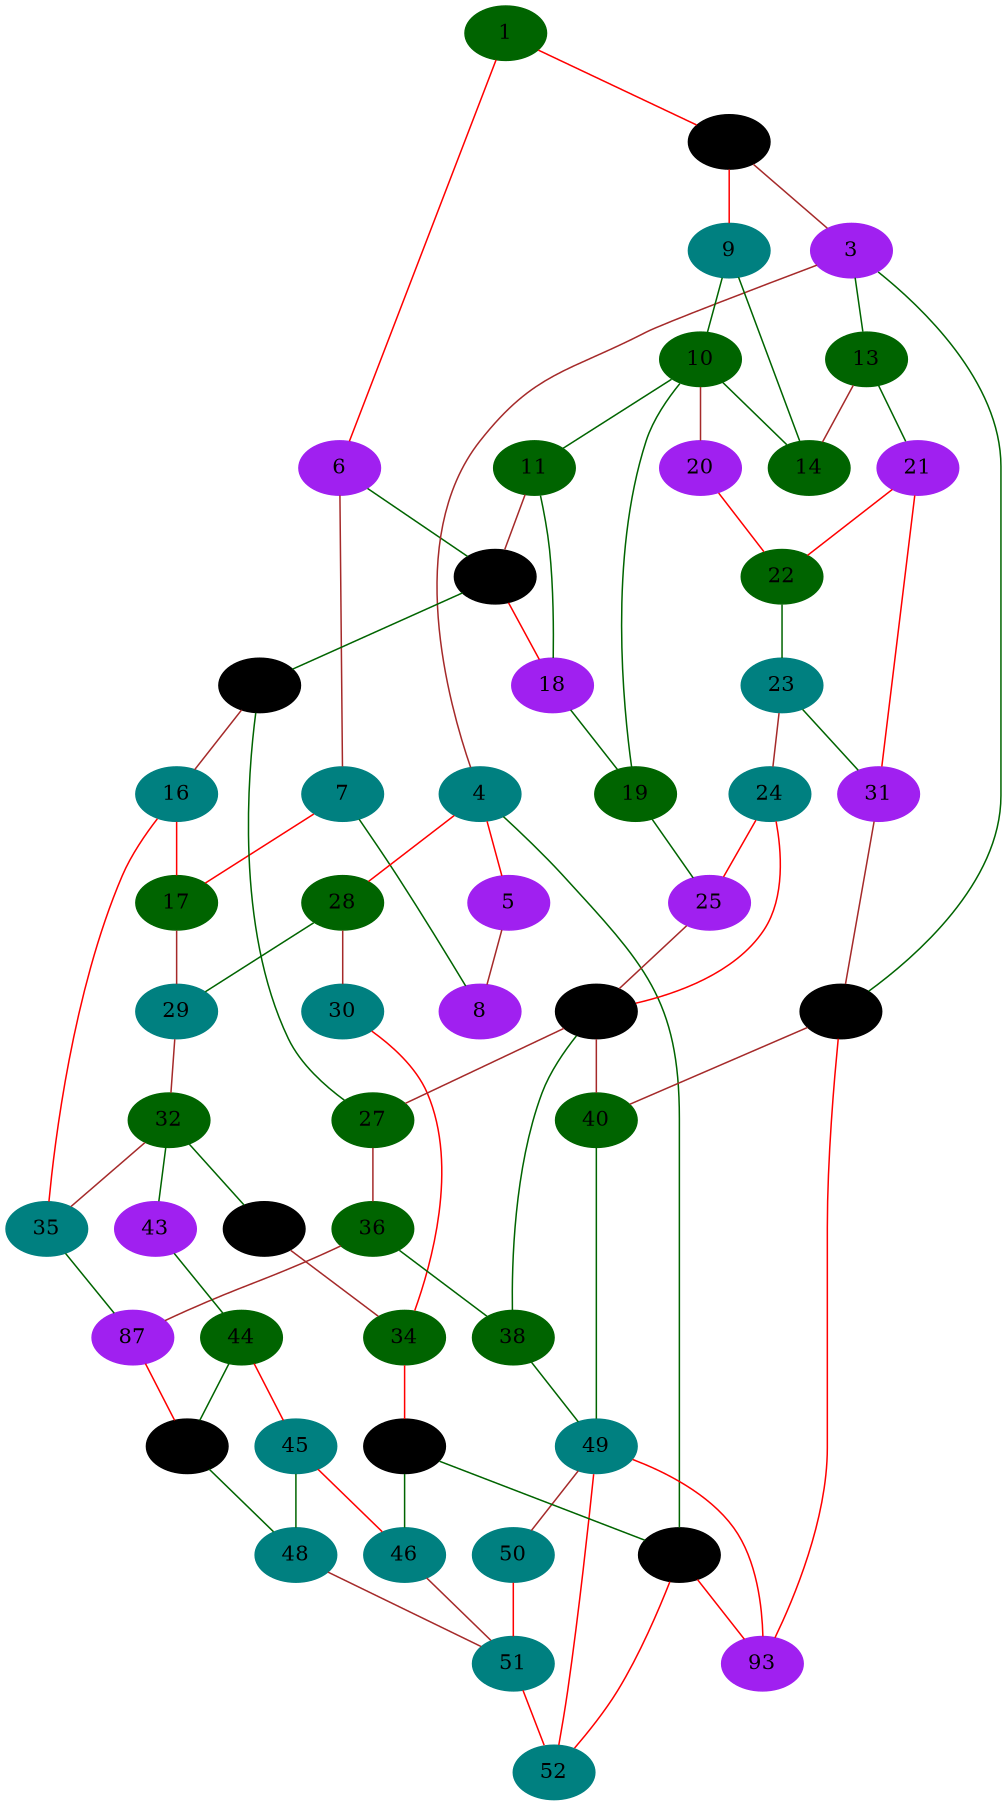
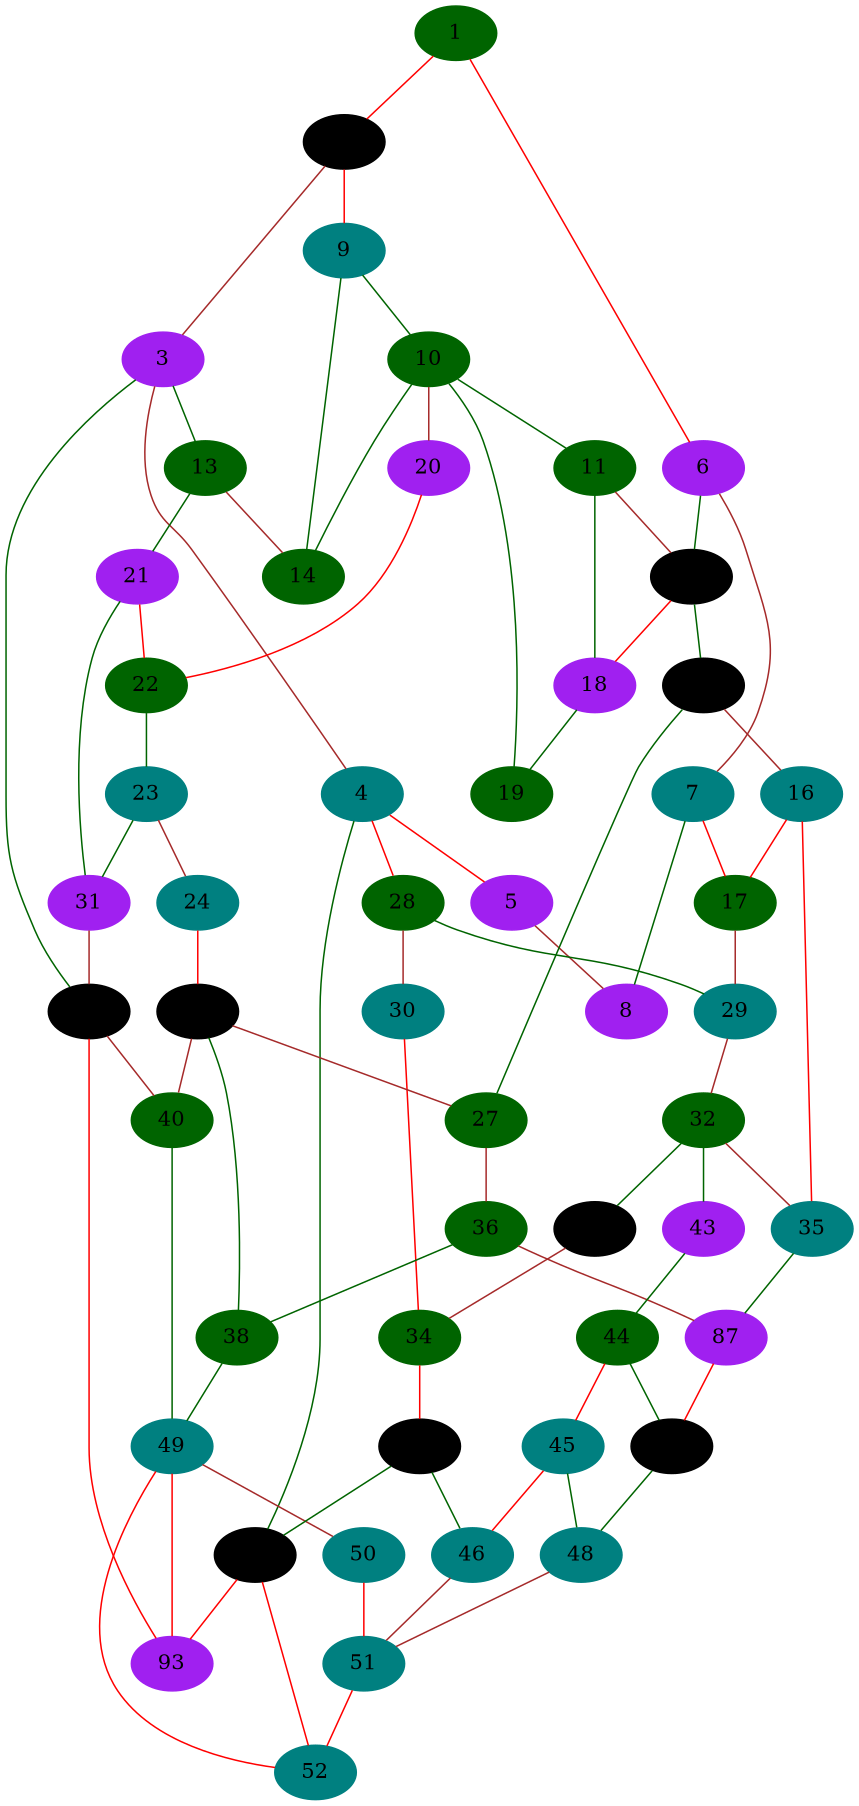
(898, 631) -> (80, 735)
(710, 903) -> none
